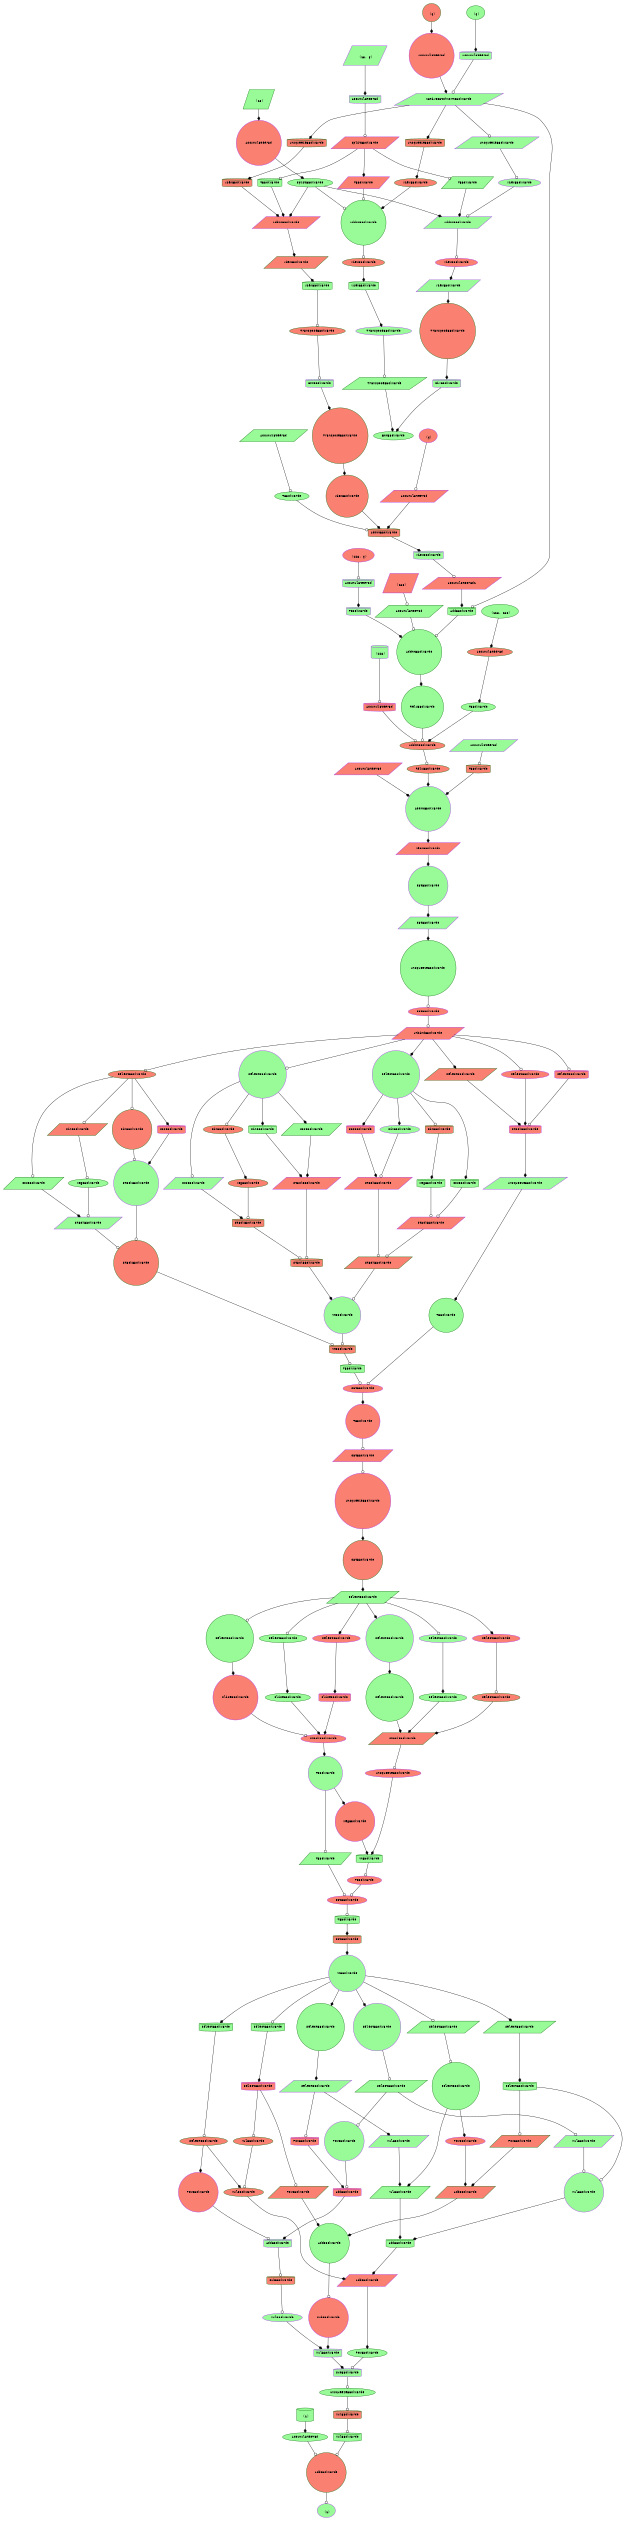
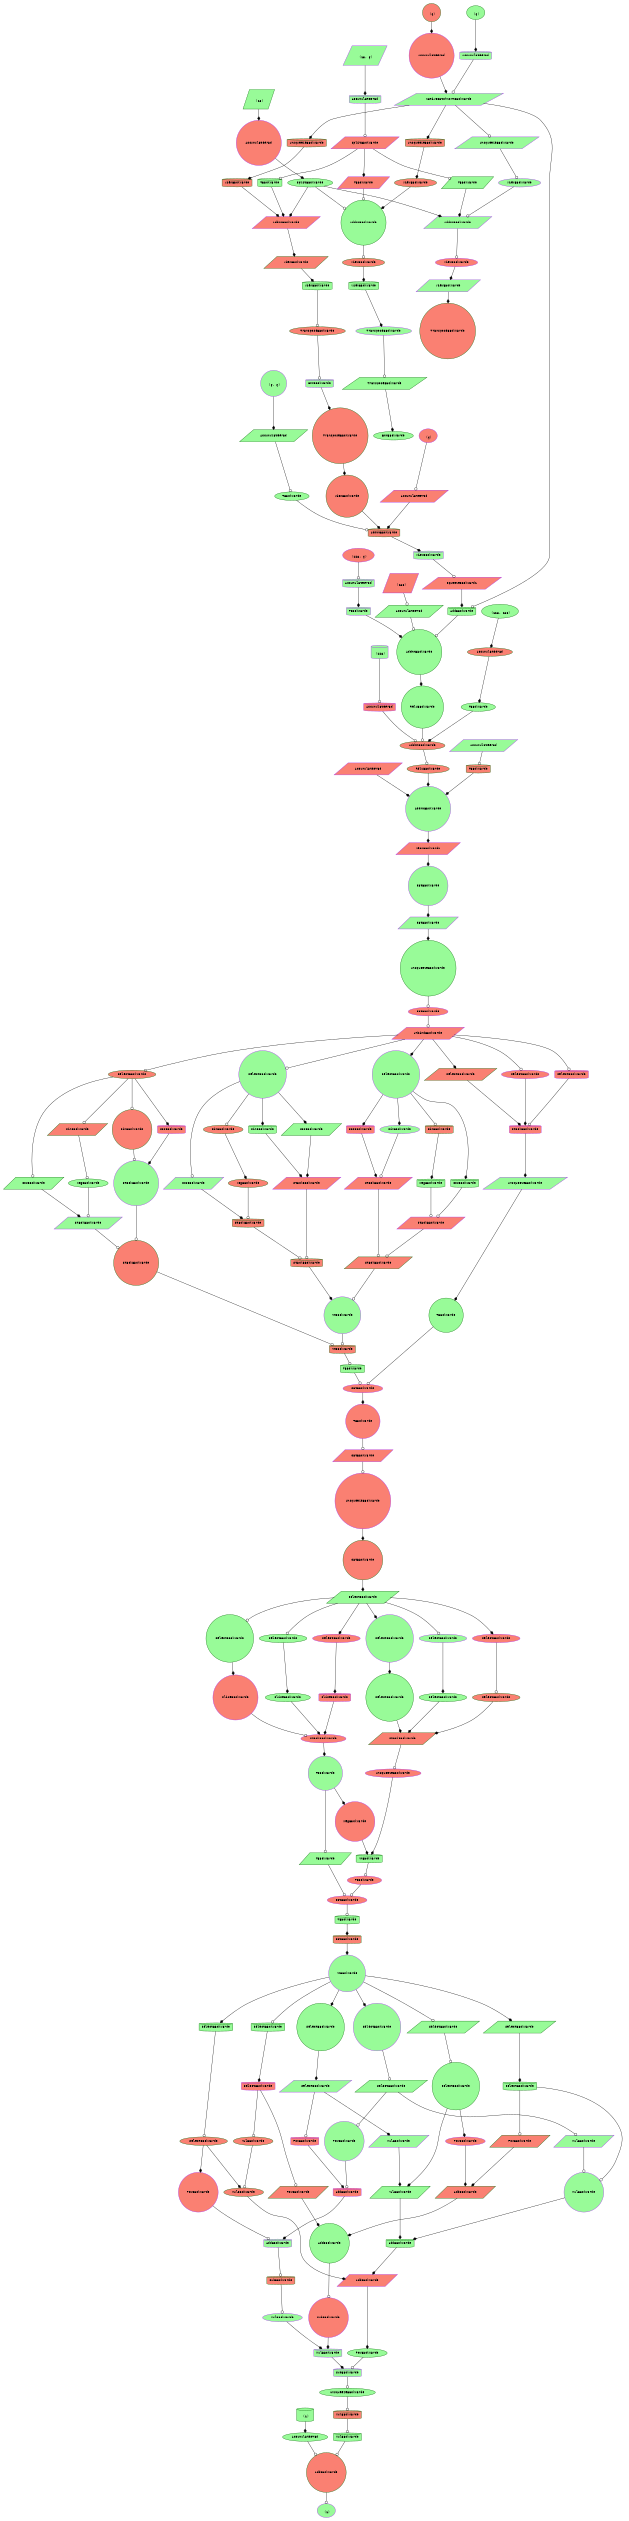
none -> (274, 383)
(447, 383) -> none
(462, 583) -> (462, 583)
